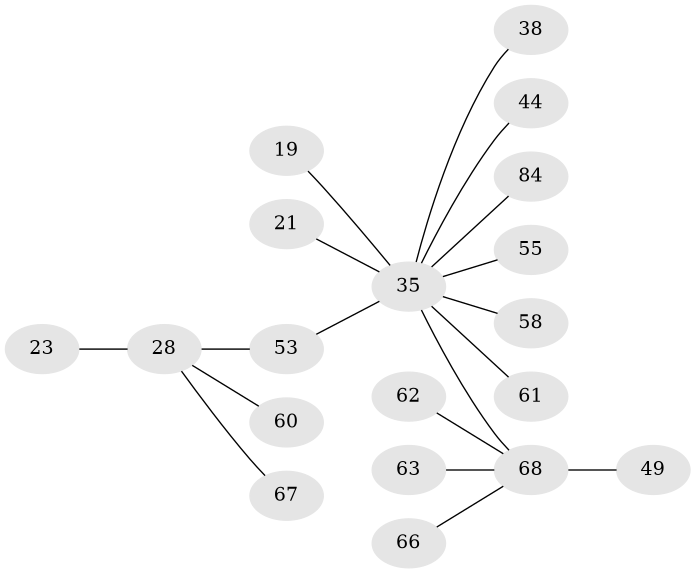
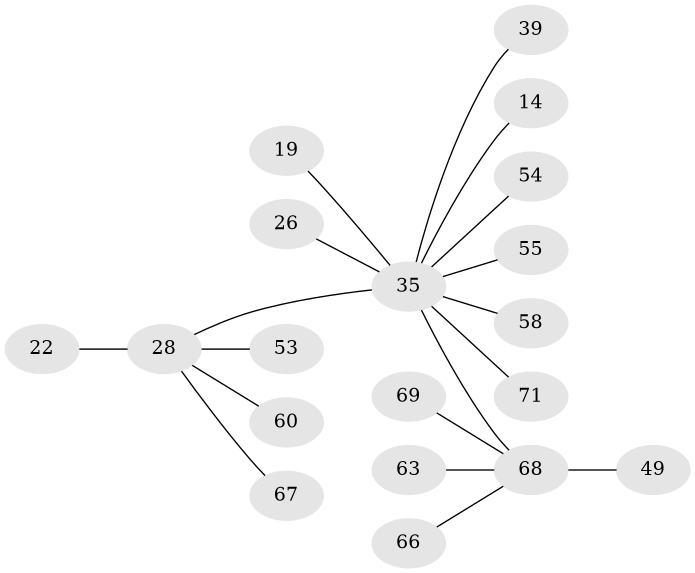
(531, 30) -> (531, 30)
(531, 103) -> (531, 103)
(531, 177) -> (531, 177)
(287, 224) -> (287, 224)
(348, 318) -> (281, 304)
(42, 349) -> (42, 349)
(409, 397) -> (409, 397)
(531, 397) -> (531, 397)
